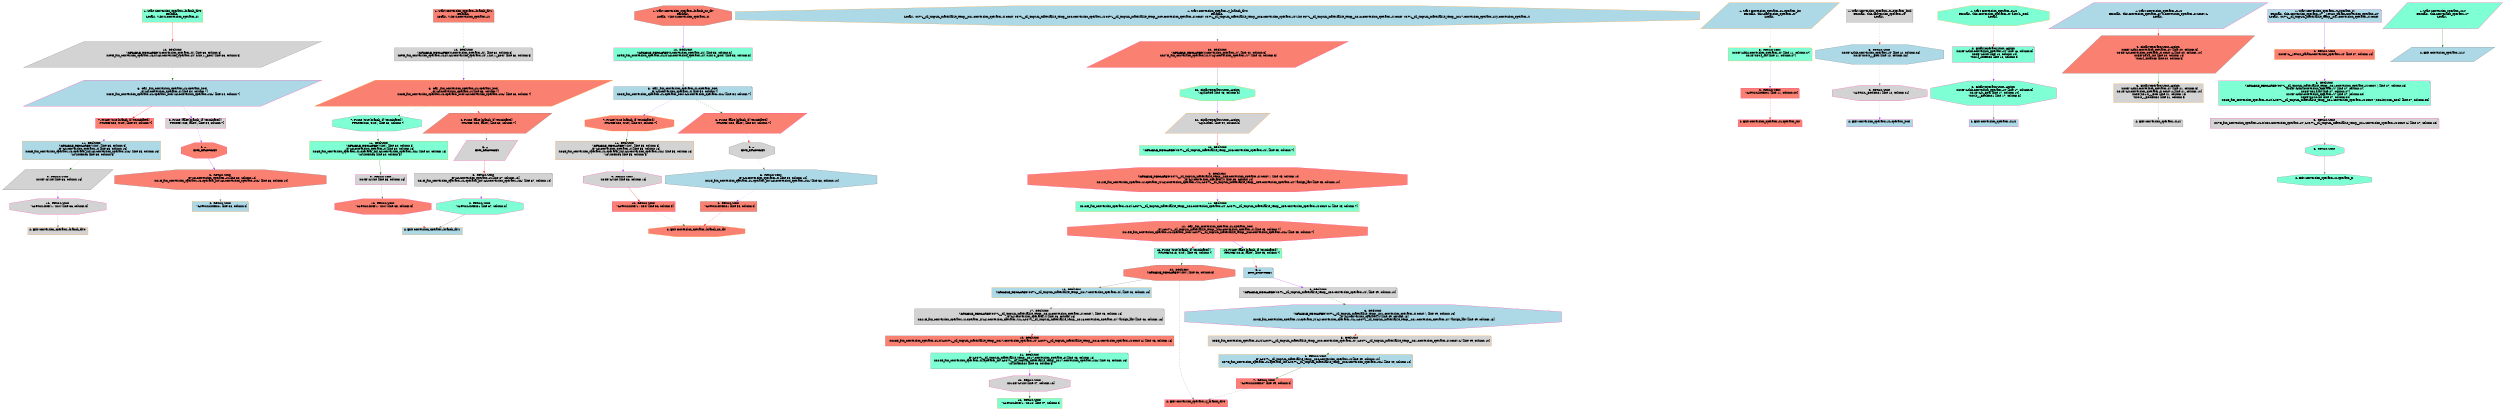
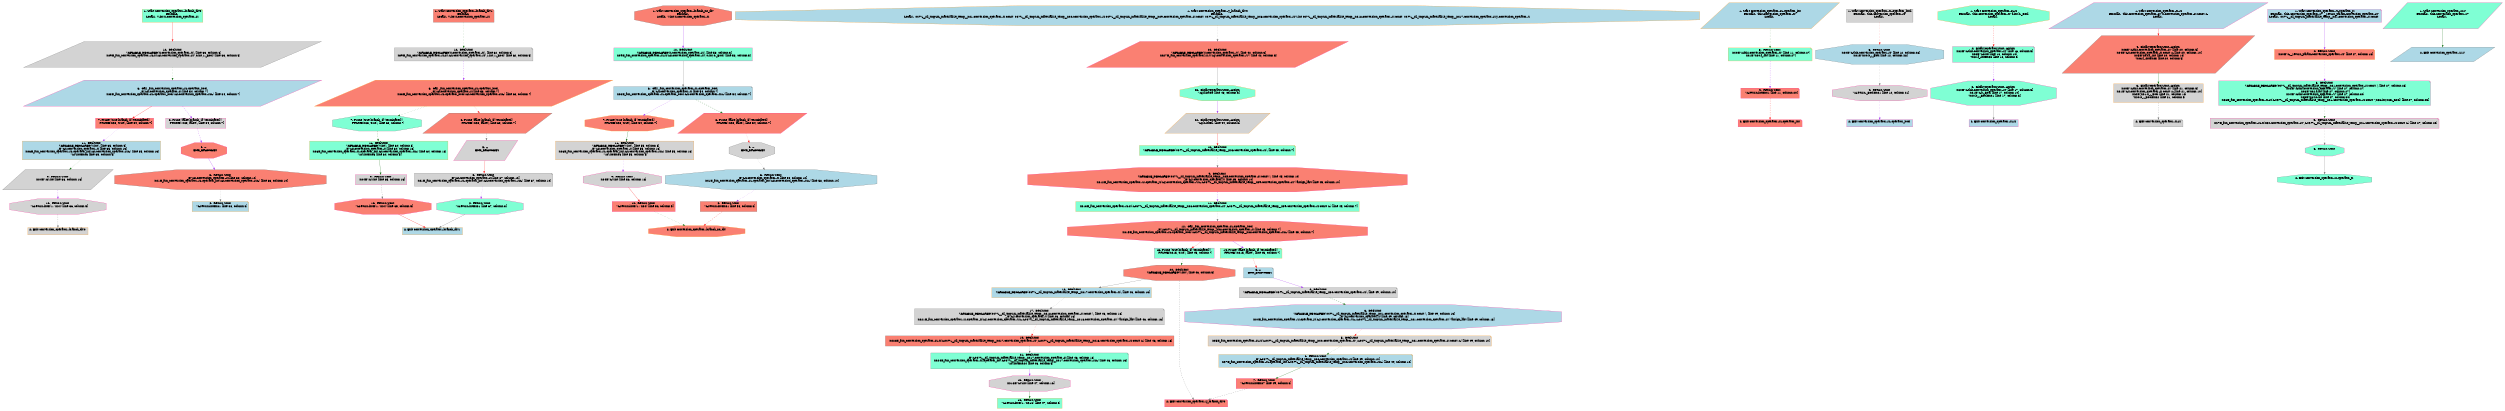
(411, 221) -> (411, 221)
